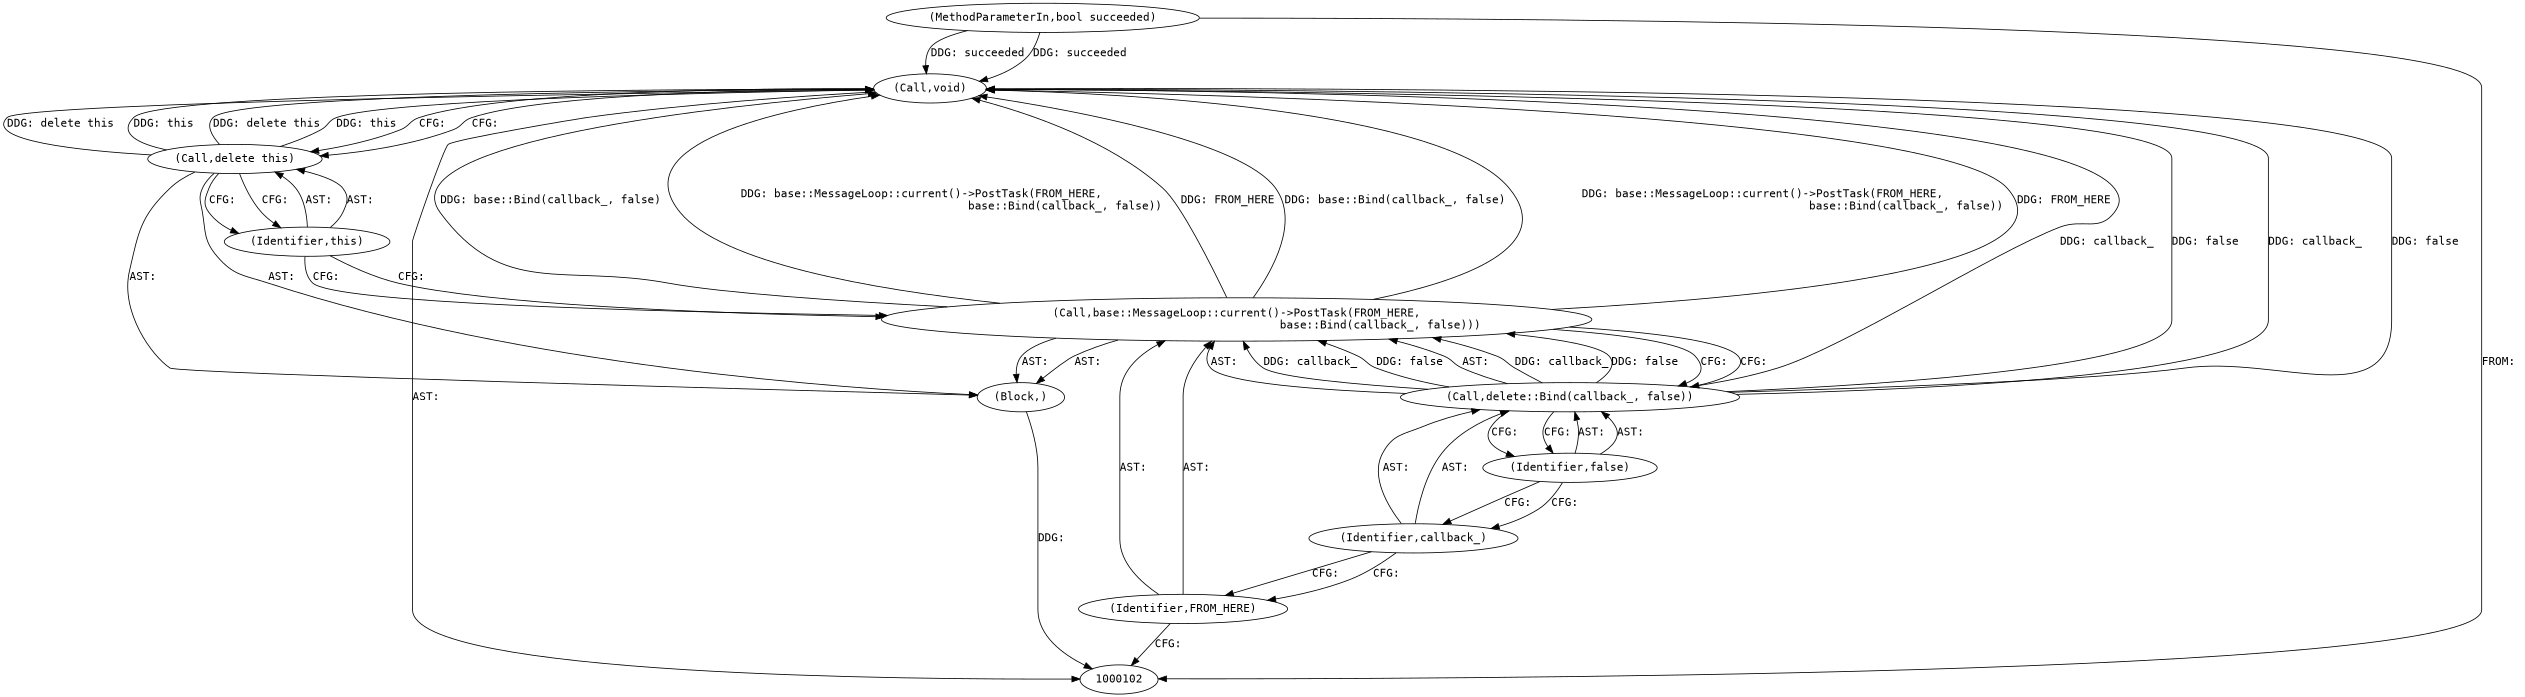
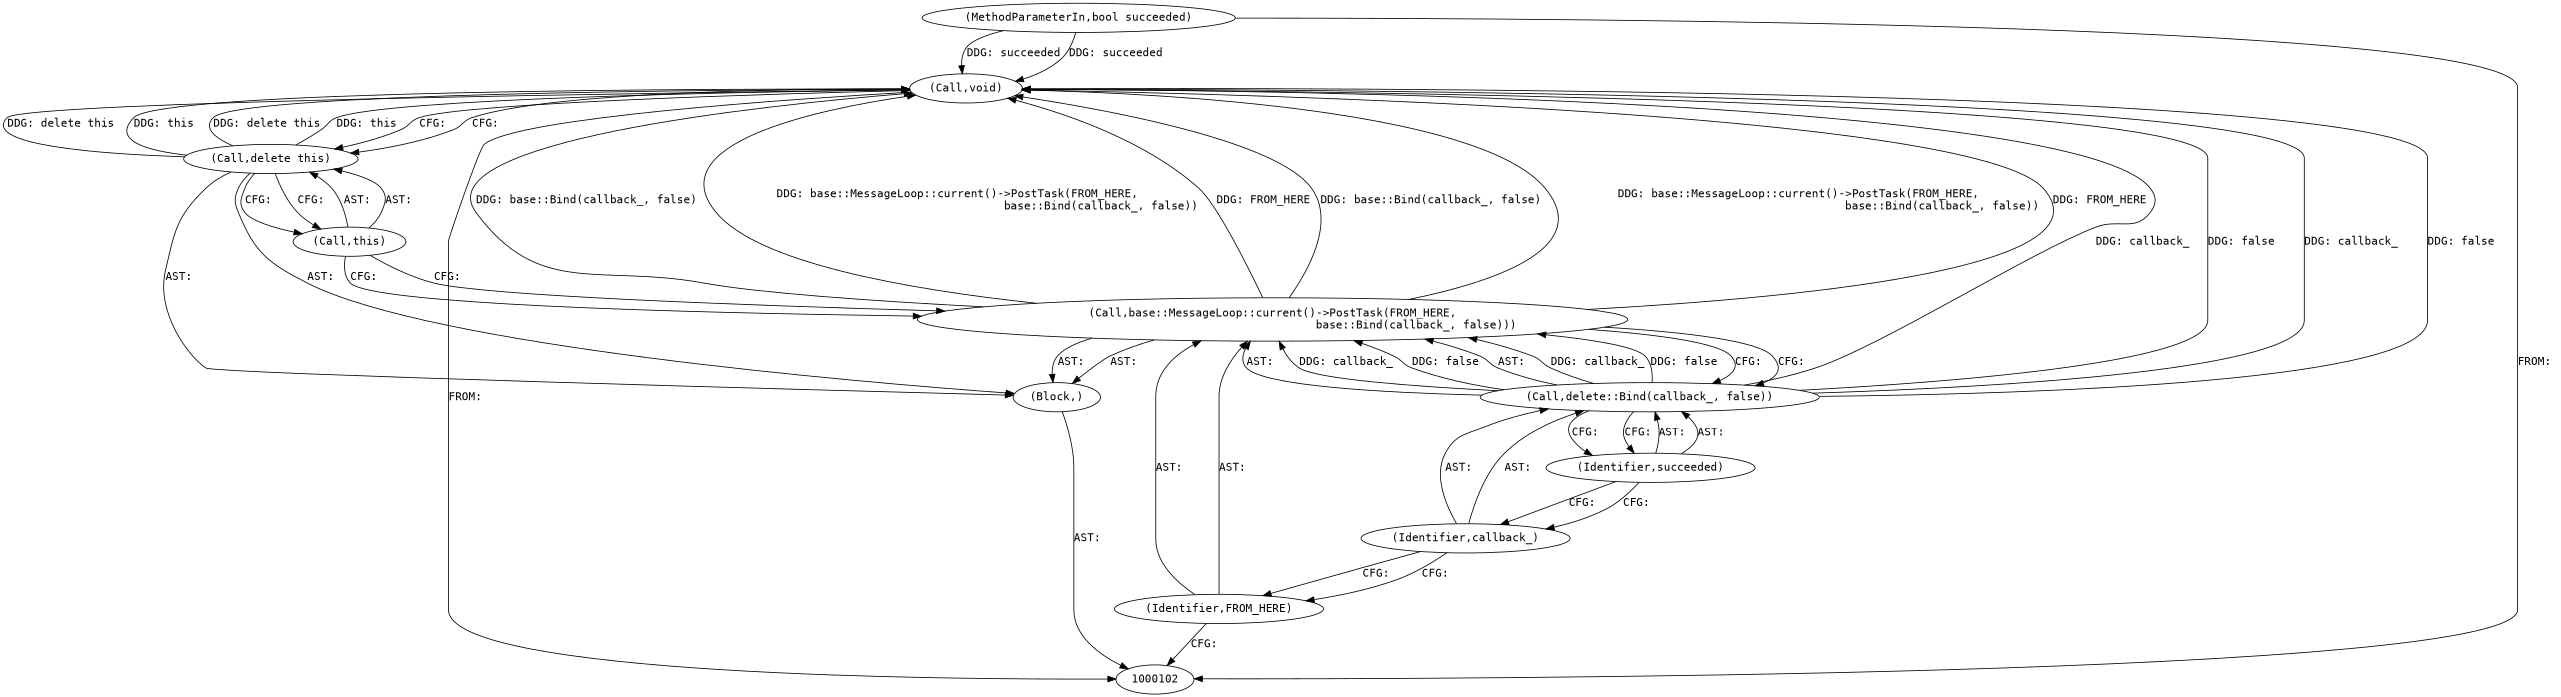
(307, 242) -> (350, 242)
(430, 397) -> (469, 397)
(1570, 468) -> (1651, 468)
(1055, 538) -> (1091, 538)
